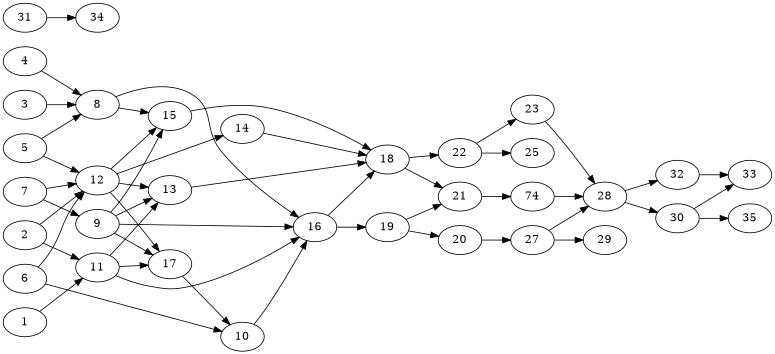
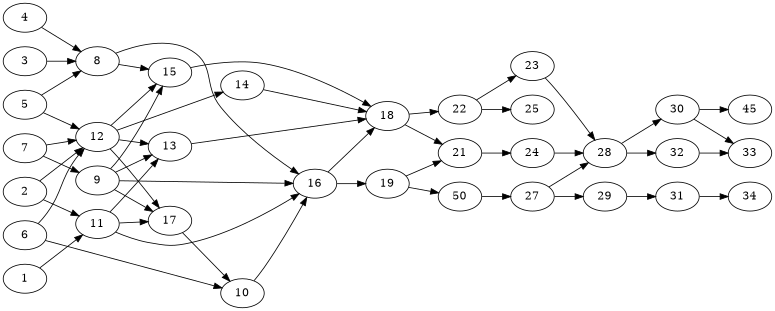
(532, 197) -> (532, 153)
none -> (637, 197)
(750, 218) -> (750, 110)
(460, 240) -> (460, 197)
